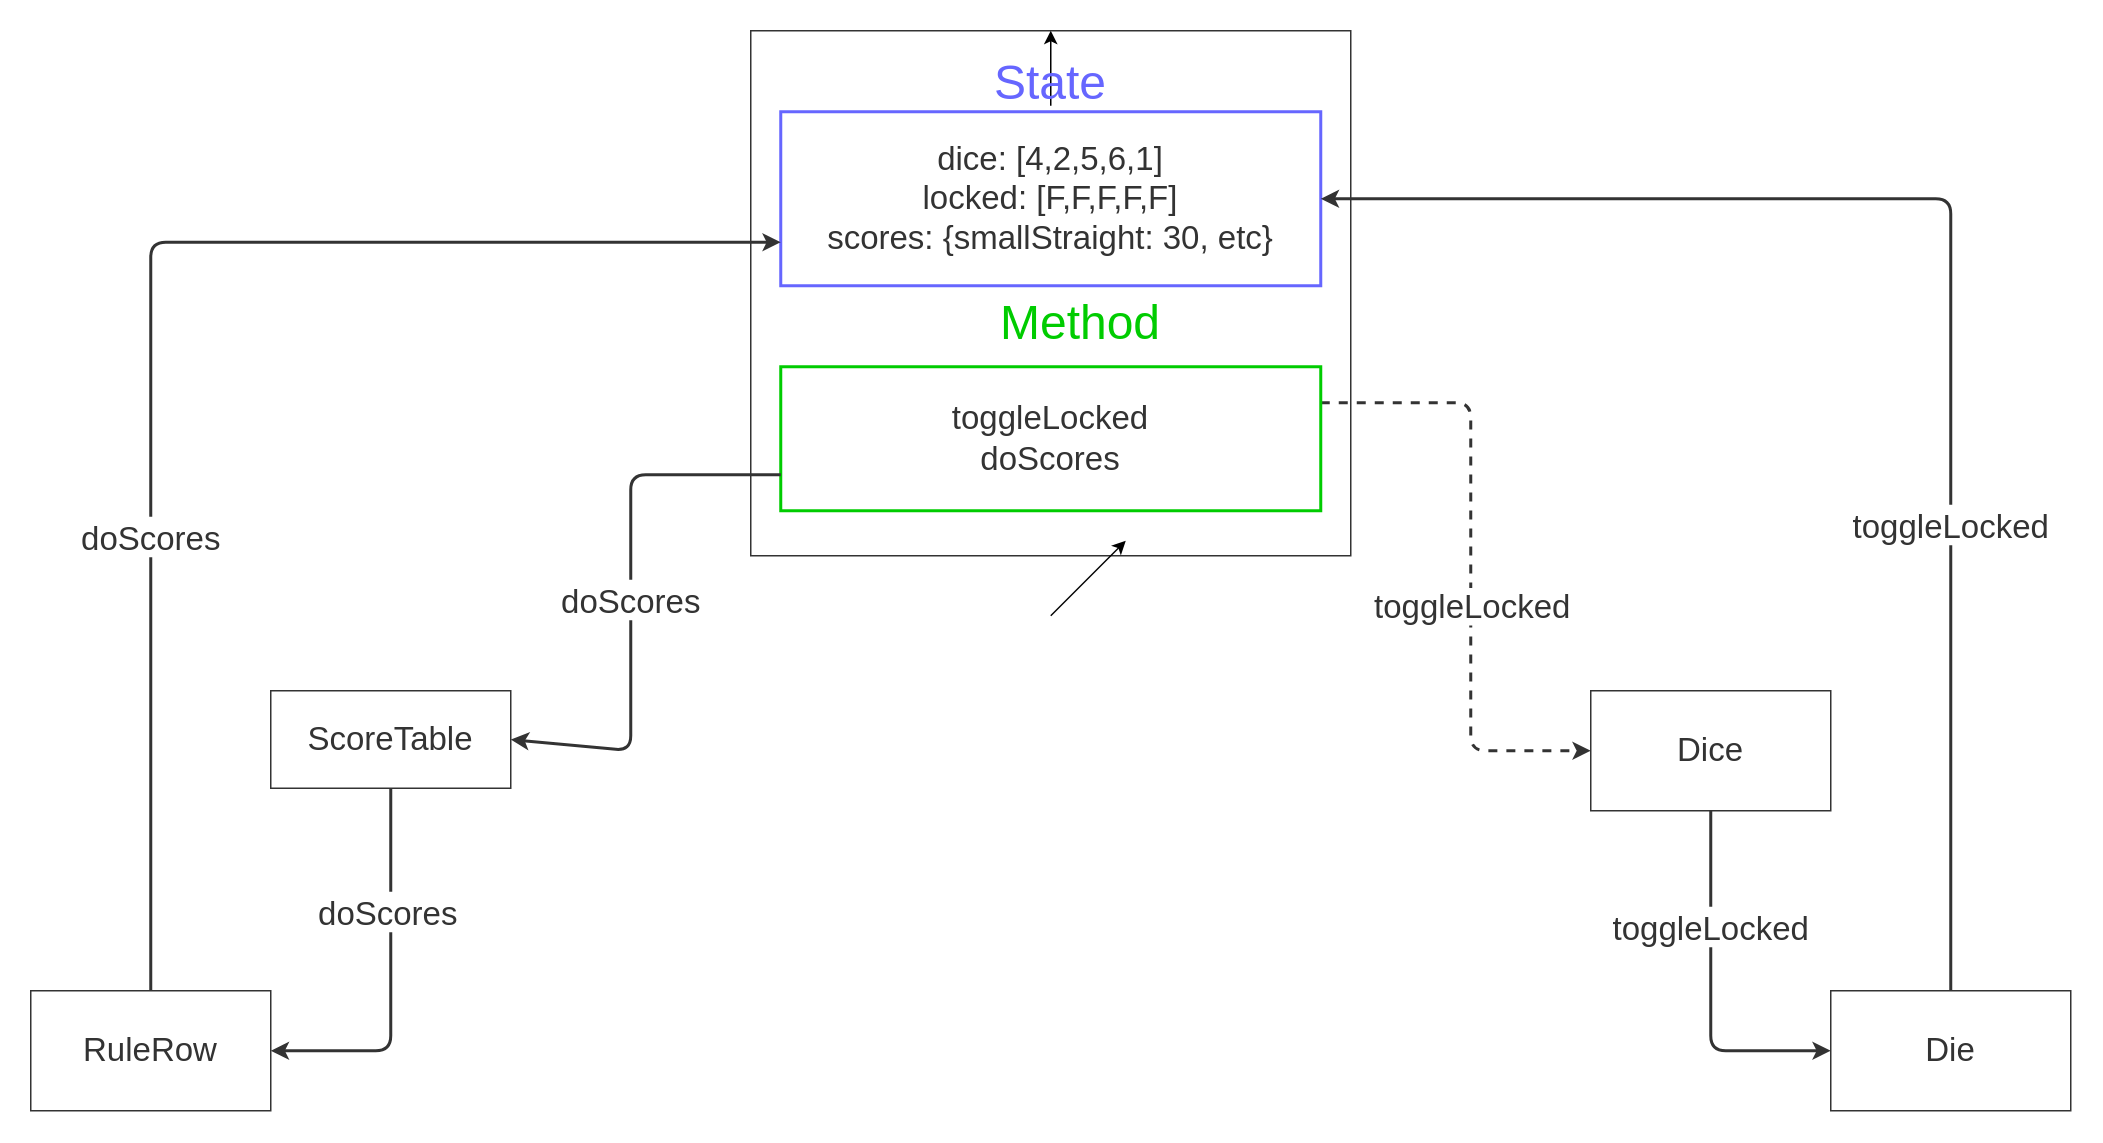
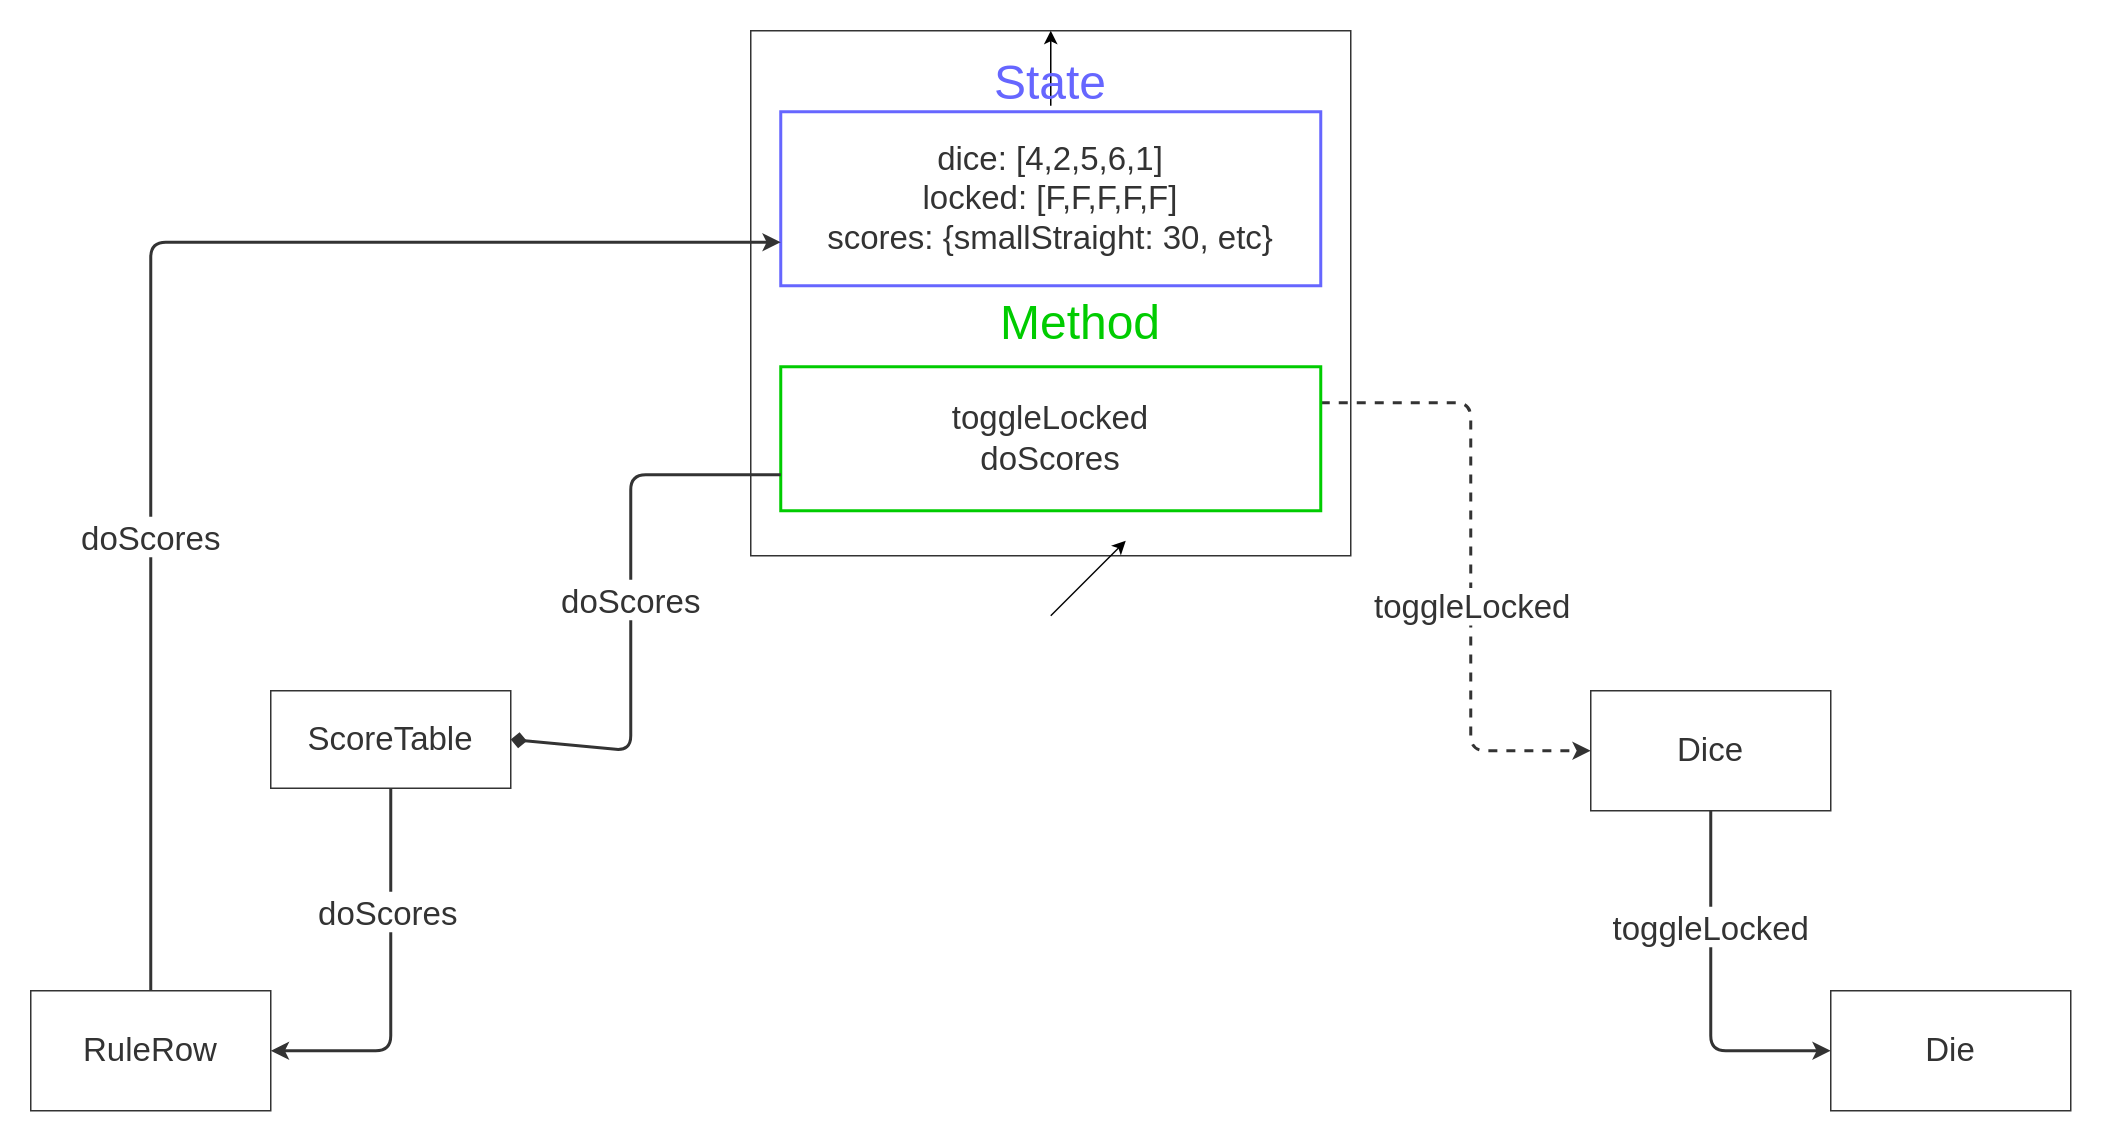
(1791, 199) -> none
(525, 741) -> (526, 741)
